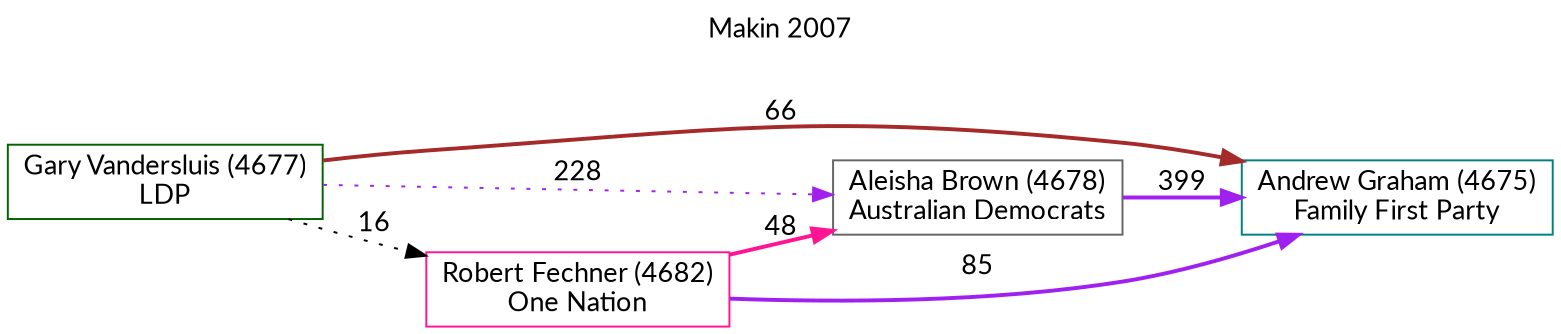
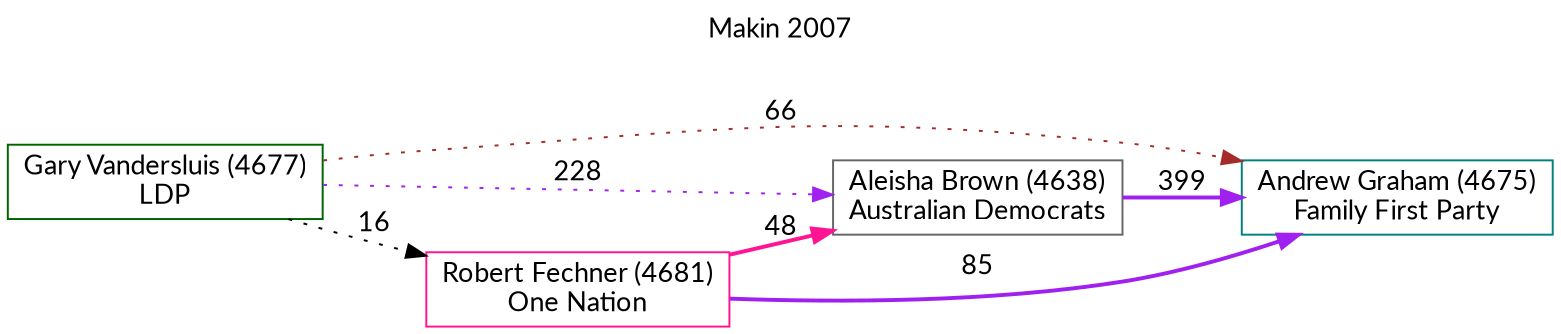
(773, 127) -> (773, 127)
(978, 198) -> (978, 198)
(578, 289) -> (578, 289)
